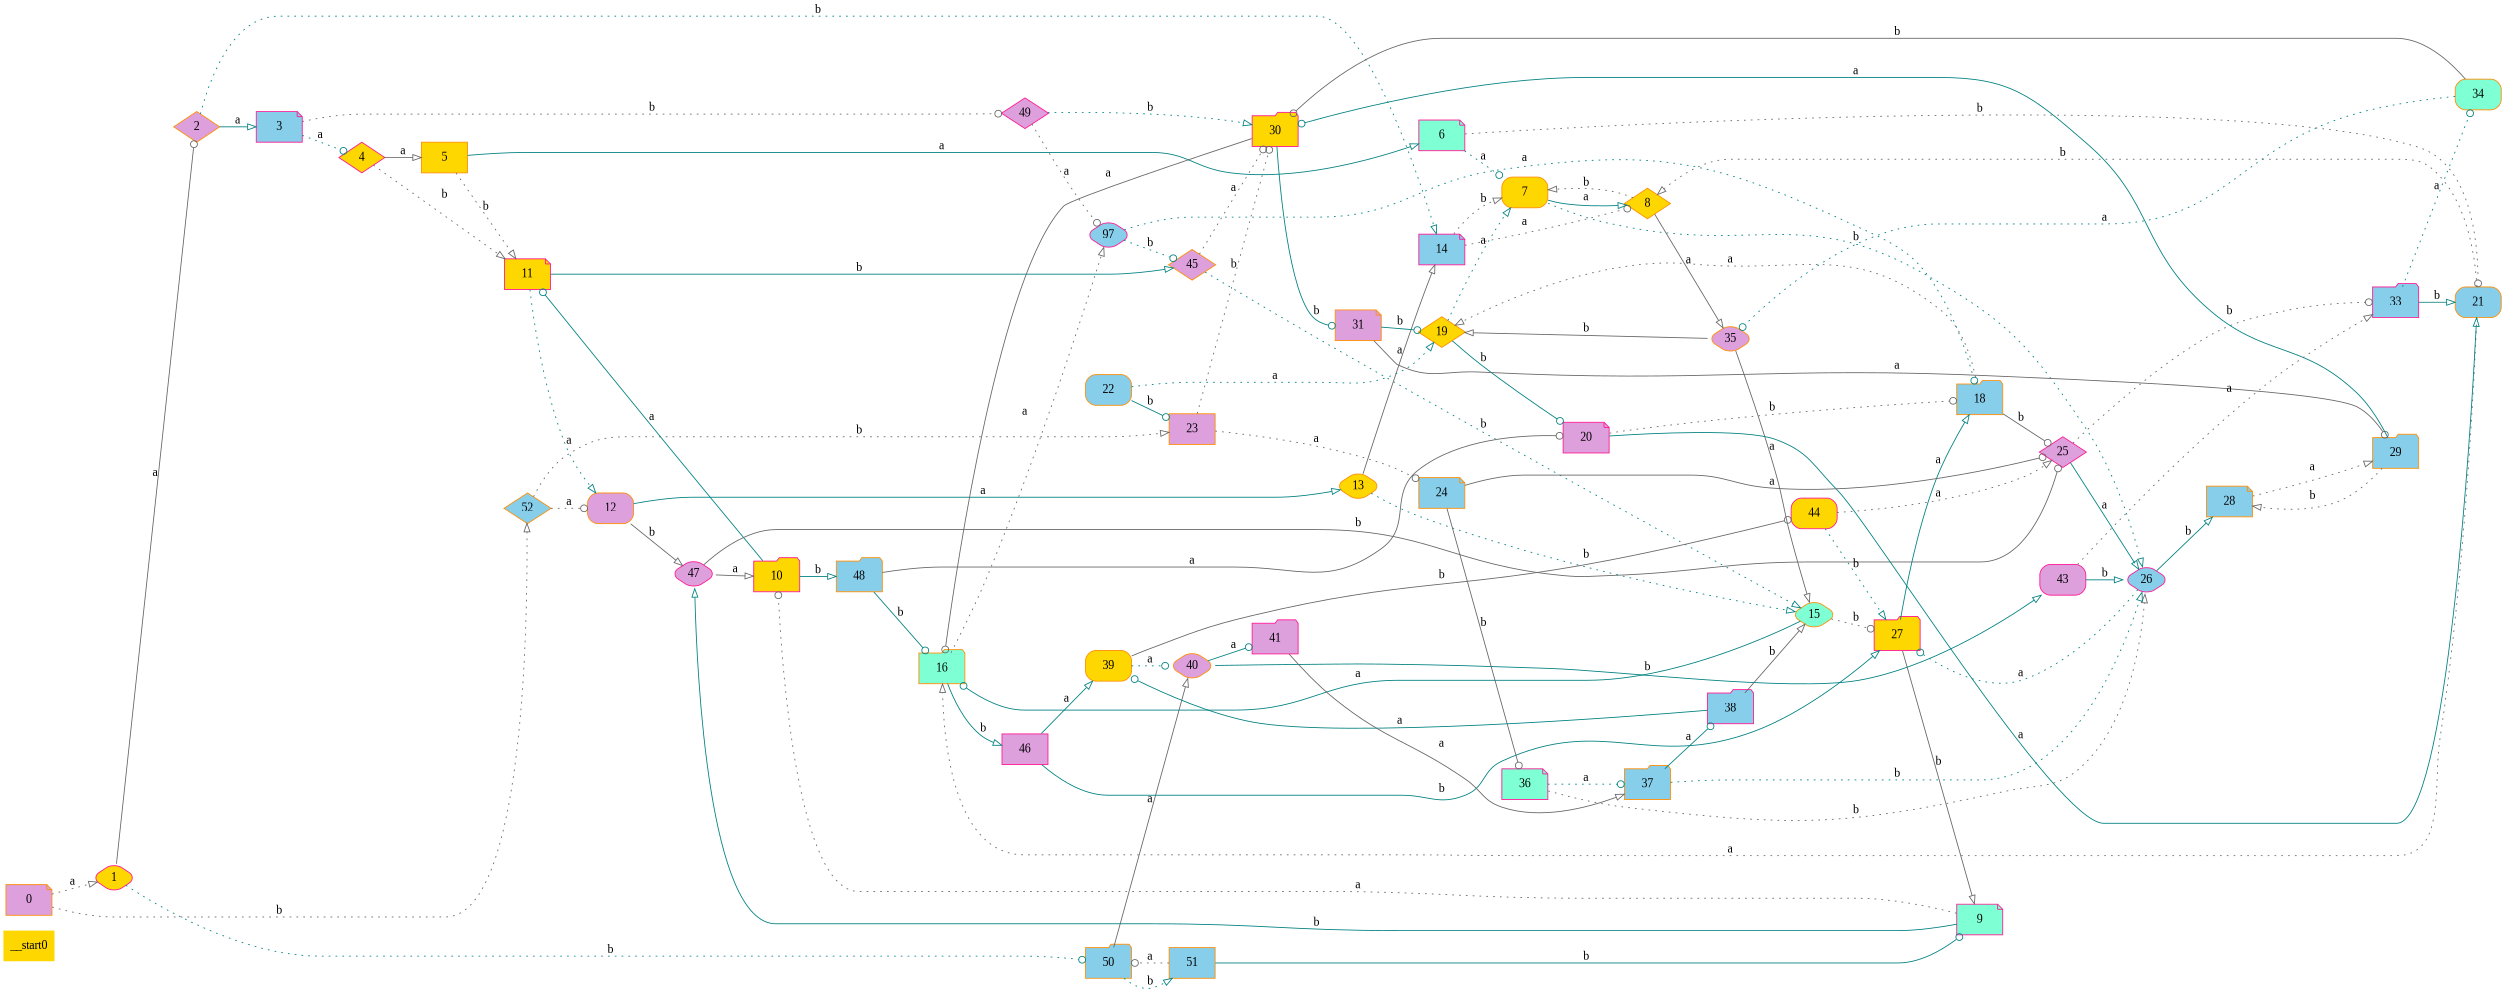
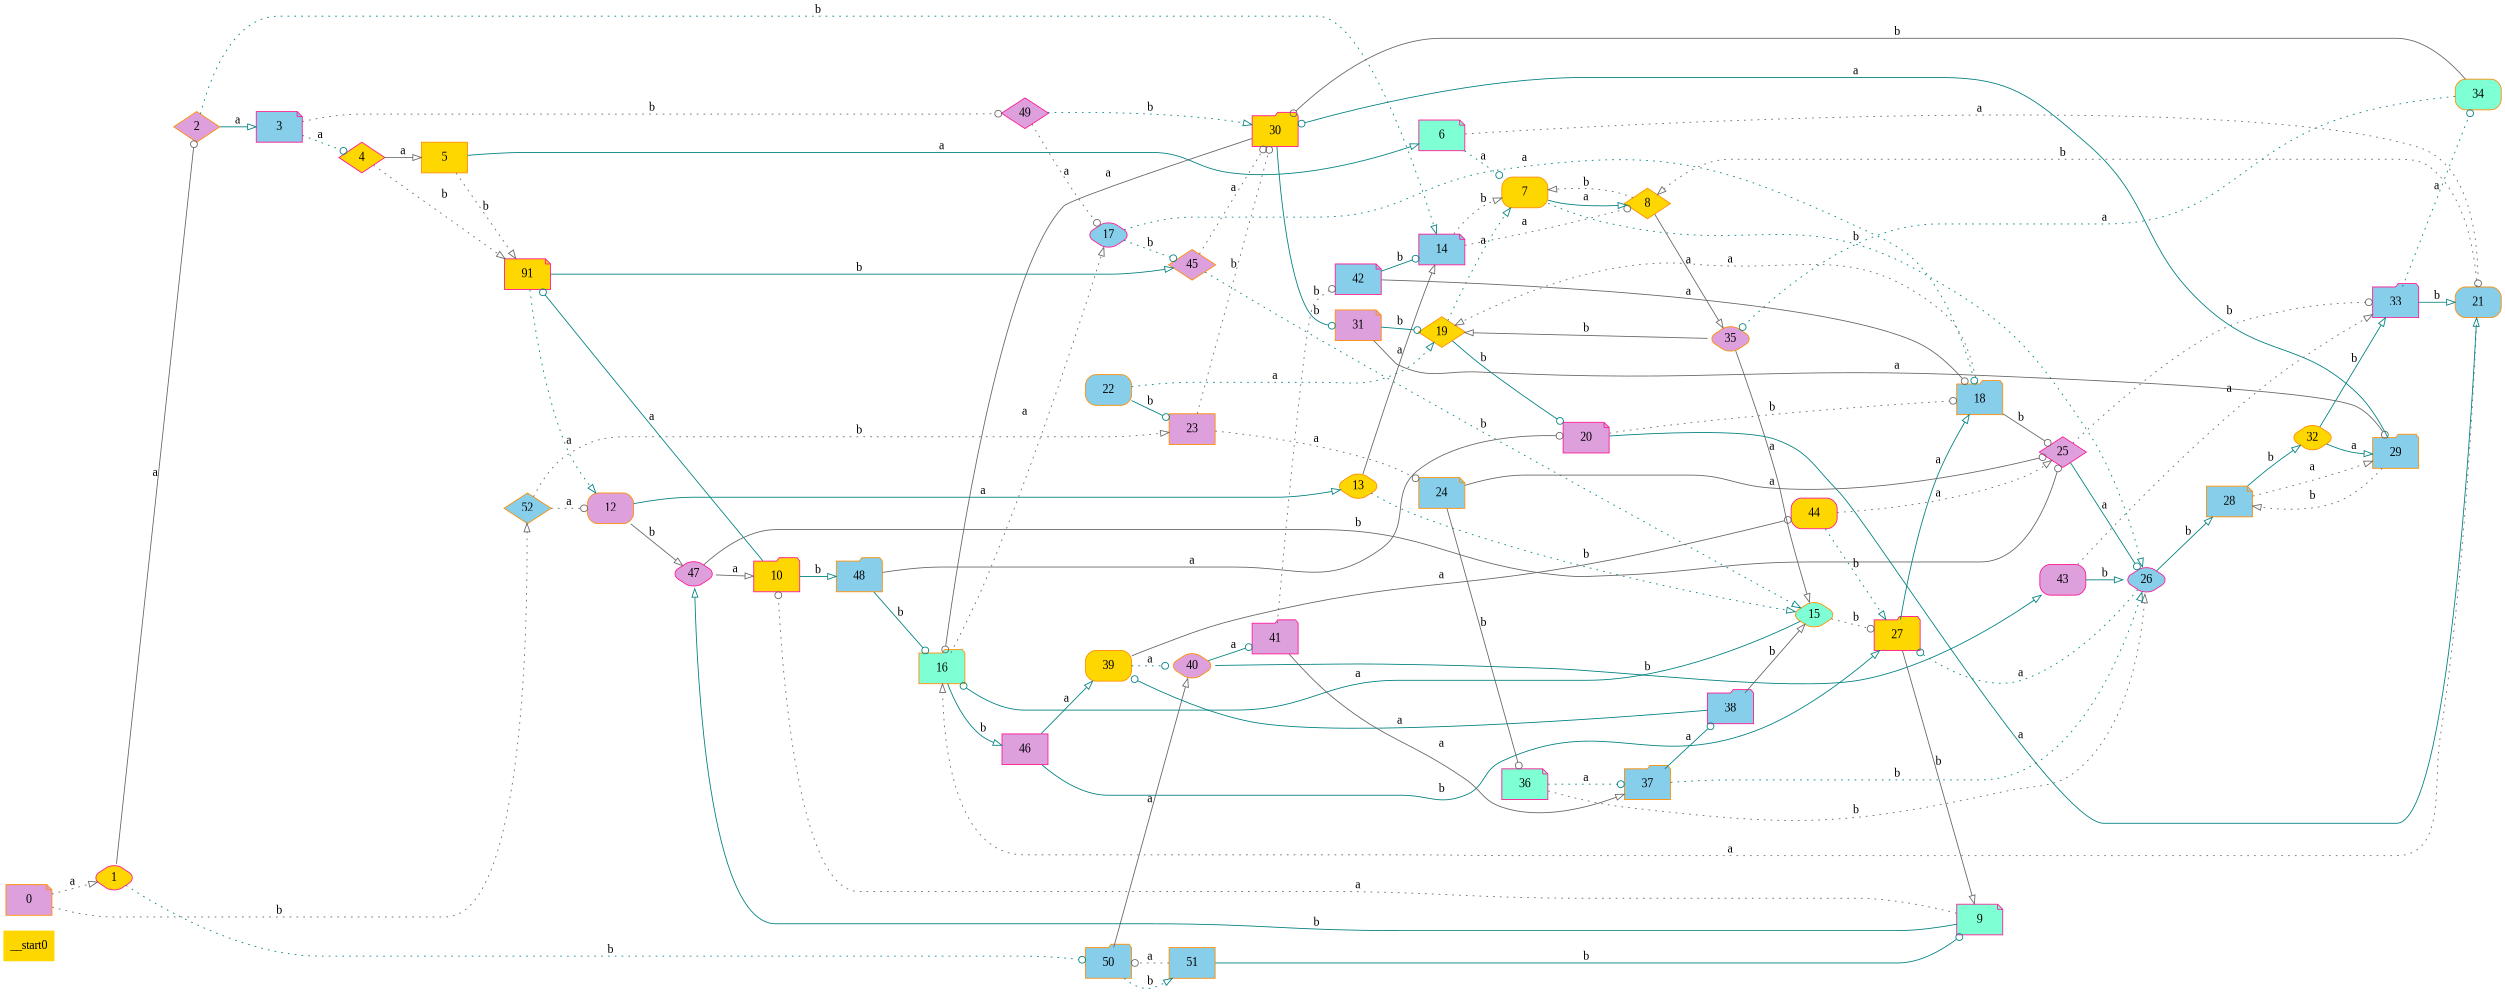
(1980, 109) -> (1980, 109)
(1109, 235) -> (1109, 235)
(527, 274) -> (527, 274)
none -> (1358, 279)
none -> (2313, 438)
(2103, 513) -> (2103, 513)
(1442, 575) -> (1442, 575)
